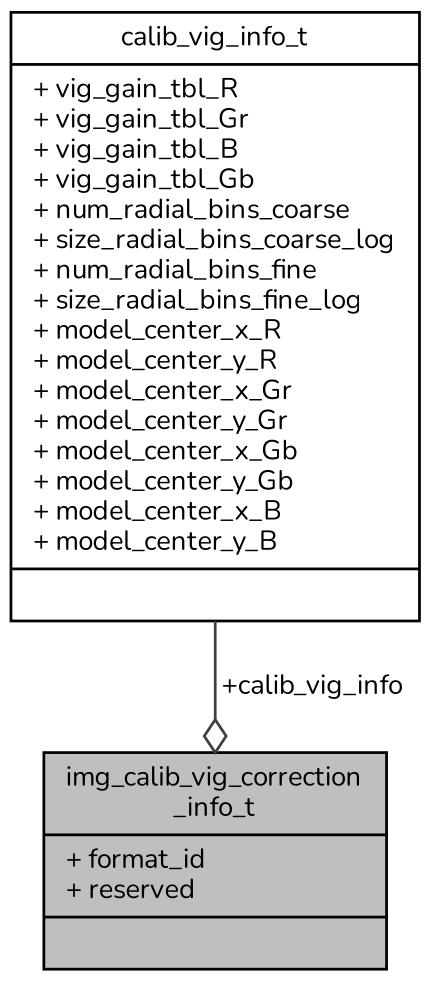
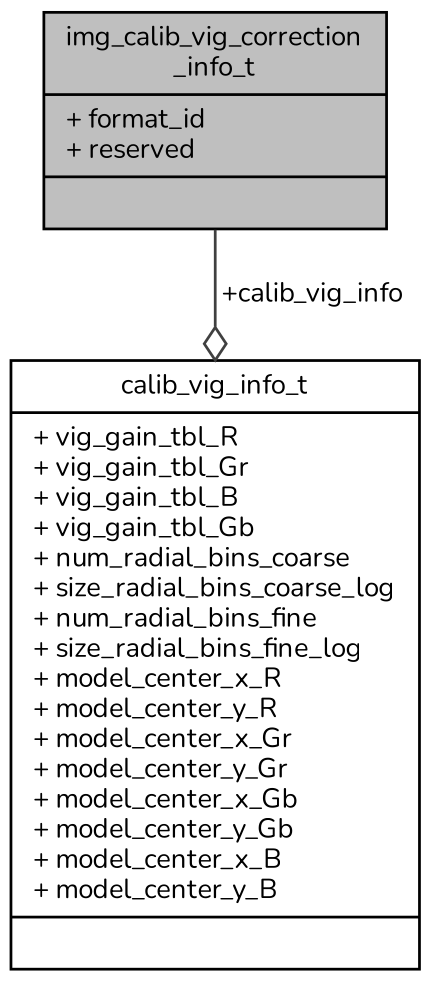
(215, 670) -> (215, 278)
